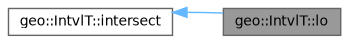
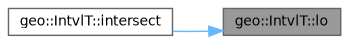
(205, 13) -> (191, 31)
